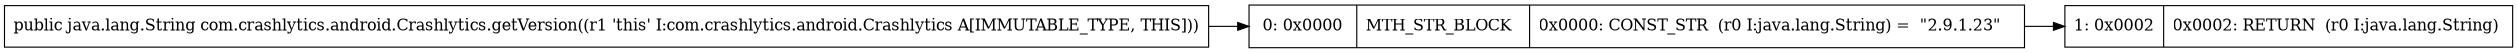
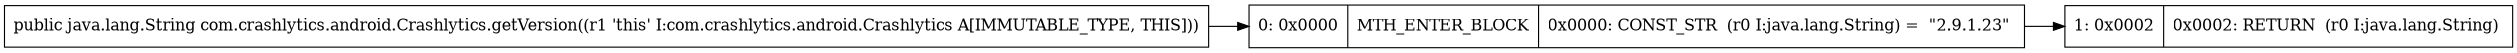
(1439, 26) -> (1443, 26)
